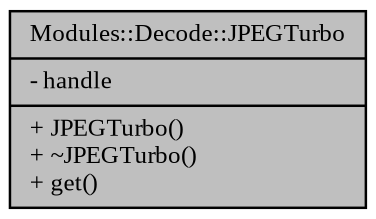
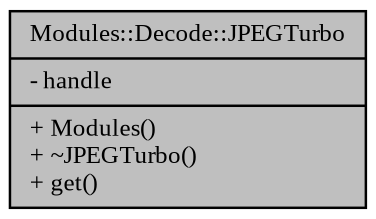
(107, 128) -> (93, 128)
